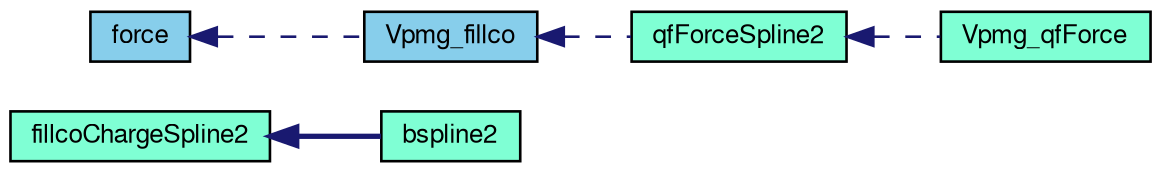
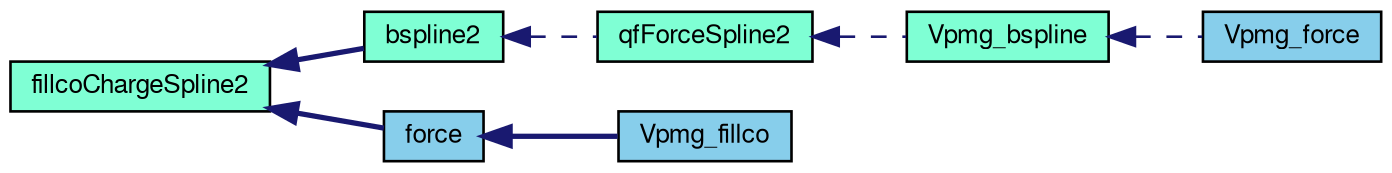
(291, 37) -> (564, 136)
(597, 37) -> (563, 37)
(1046, 37) -> (1008, 37)
none -> (1292, 37)
none -> (340, 121)
